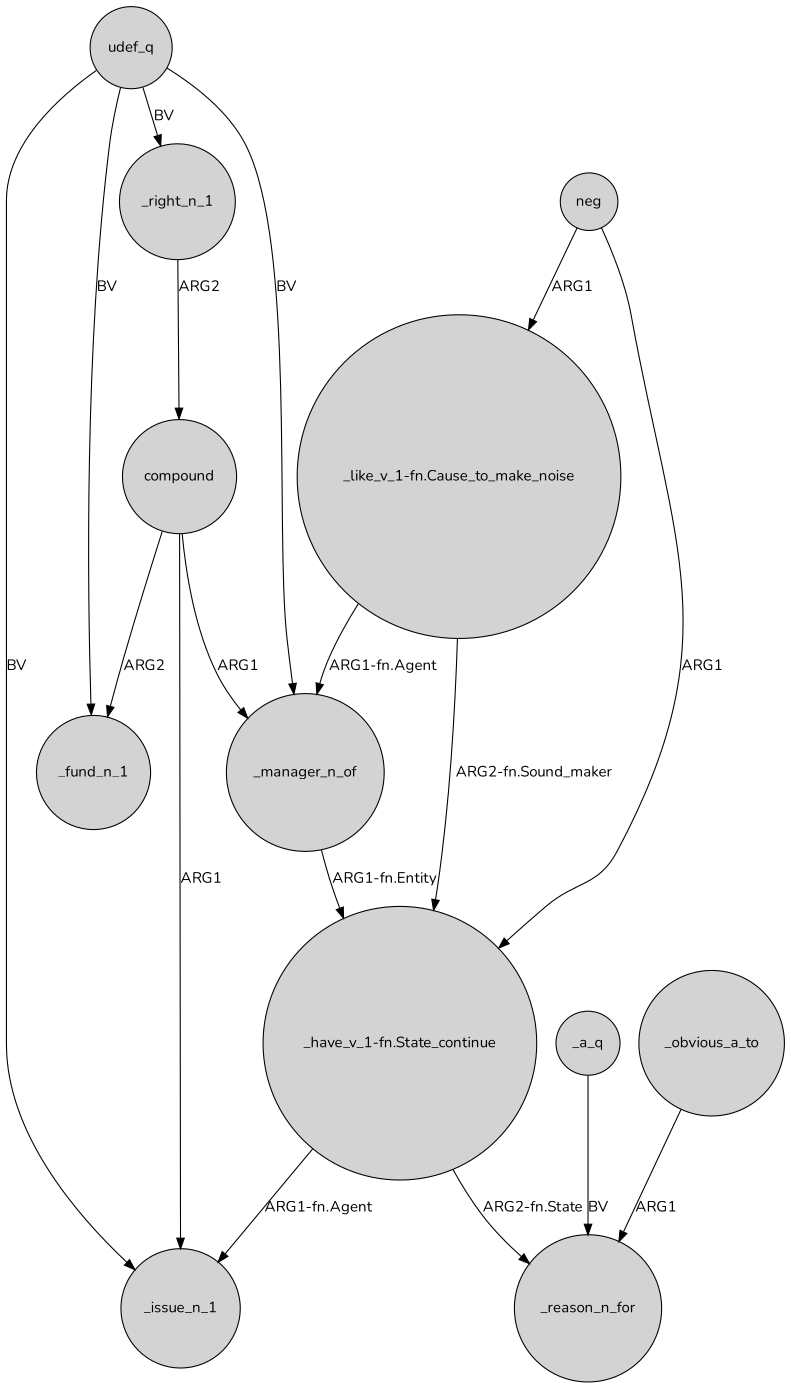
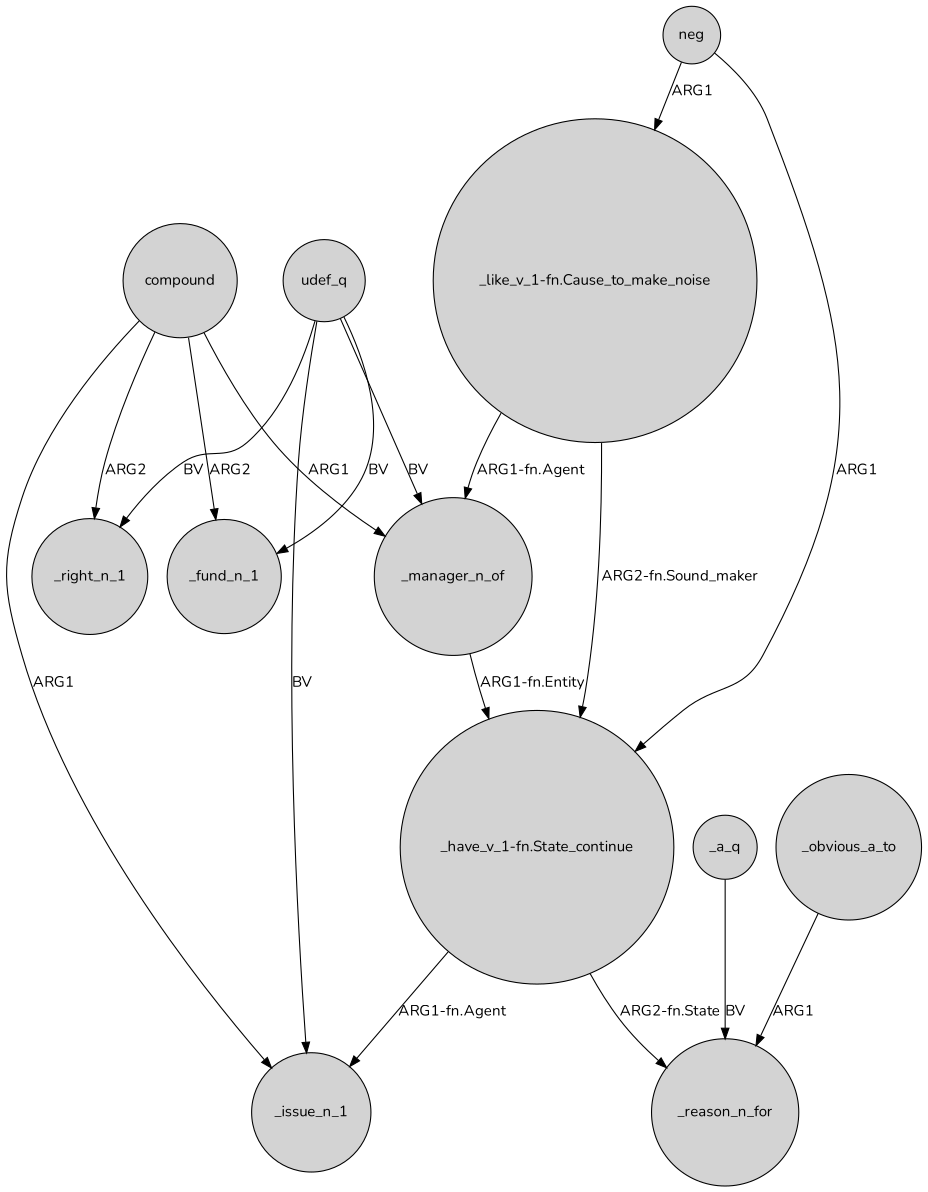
(178, 334) -> (119, 418)
